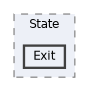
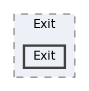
(44, 25) -> (44, 25)
